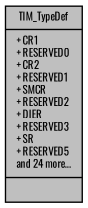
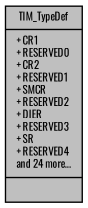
(43, 152) -> (43, 152)
